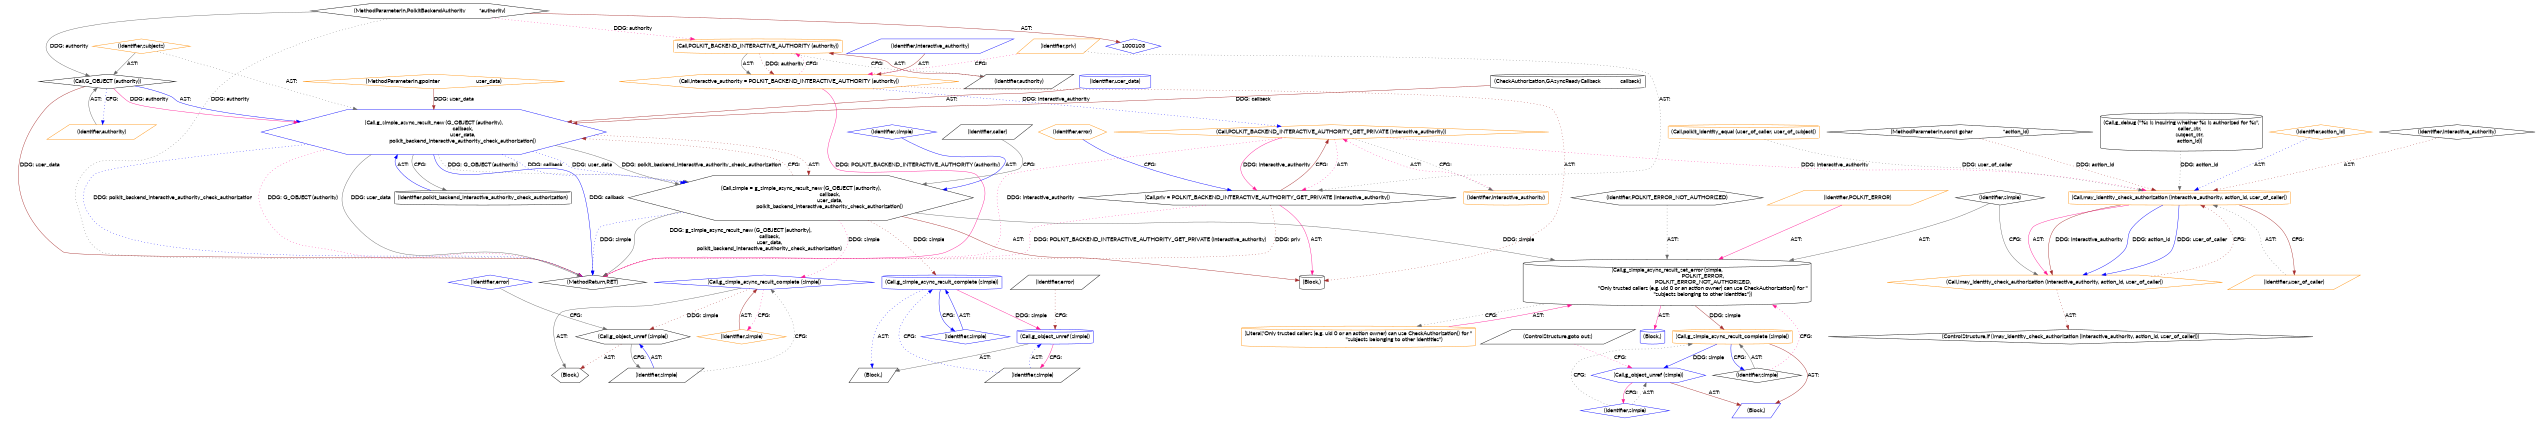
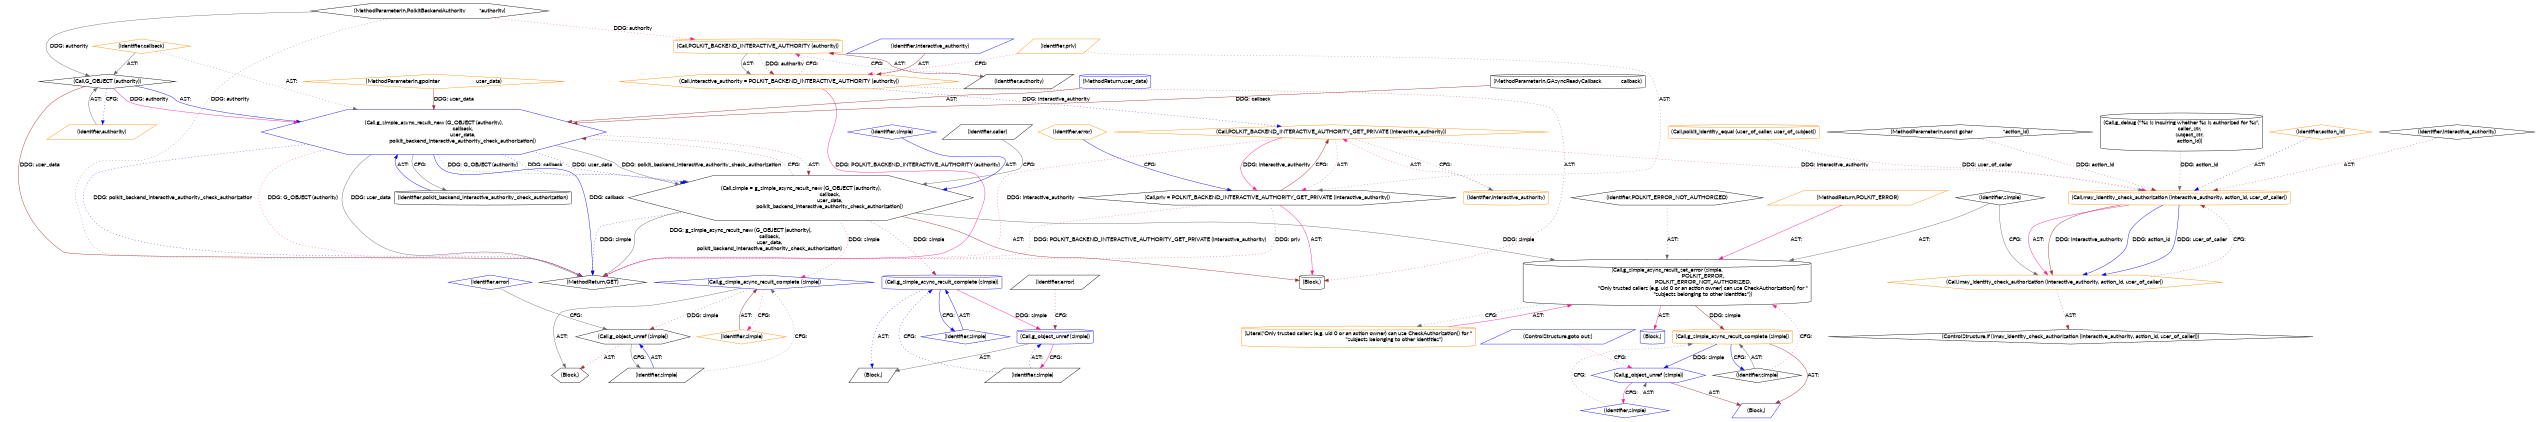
(141, 46) -> (141, 46)
(1133, 46) -> none
(1115, 82) -> (1115, 82)
(1568, 82) -> (1568, 82)
(1858, 198) -> (1858, 198)
(593, 282) -> (593, 282)
(2294, 282) -> none
(1558, 337) -> (1558, 337)
